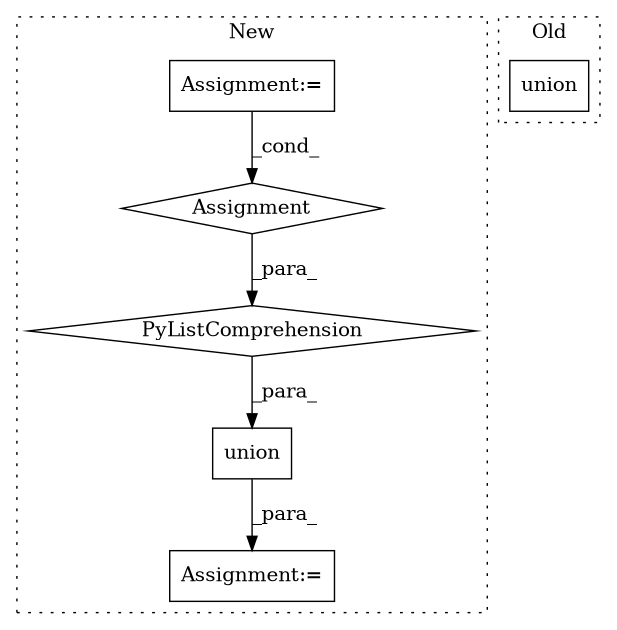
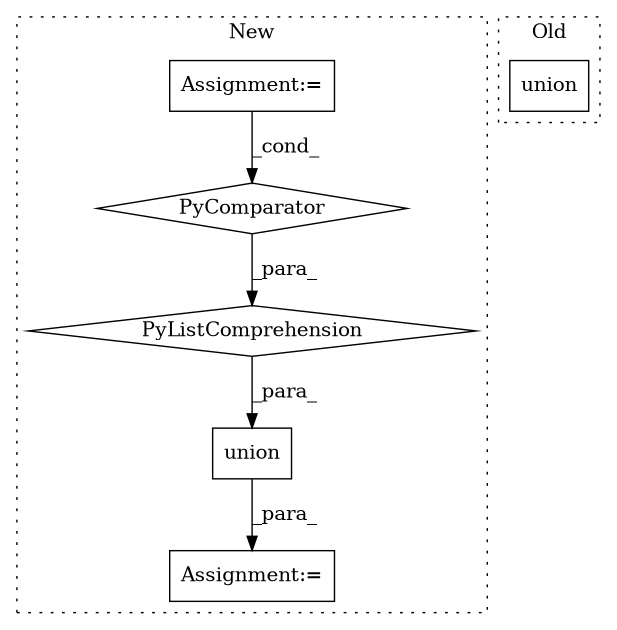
(252, 208) -> (252, 208)
